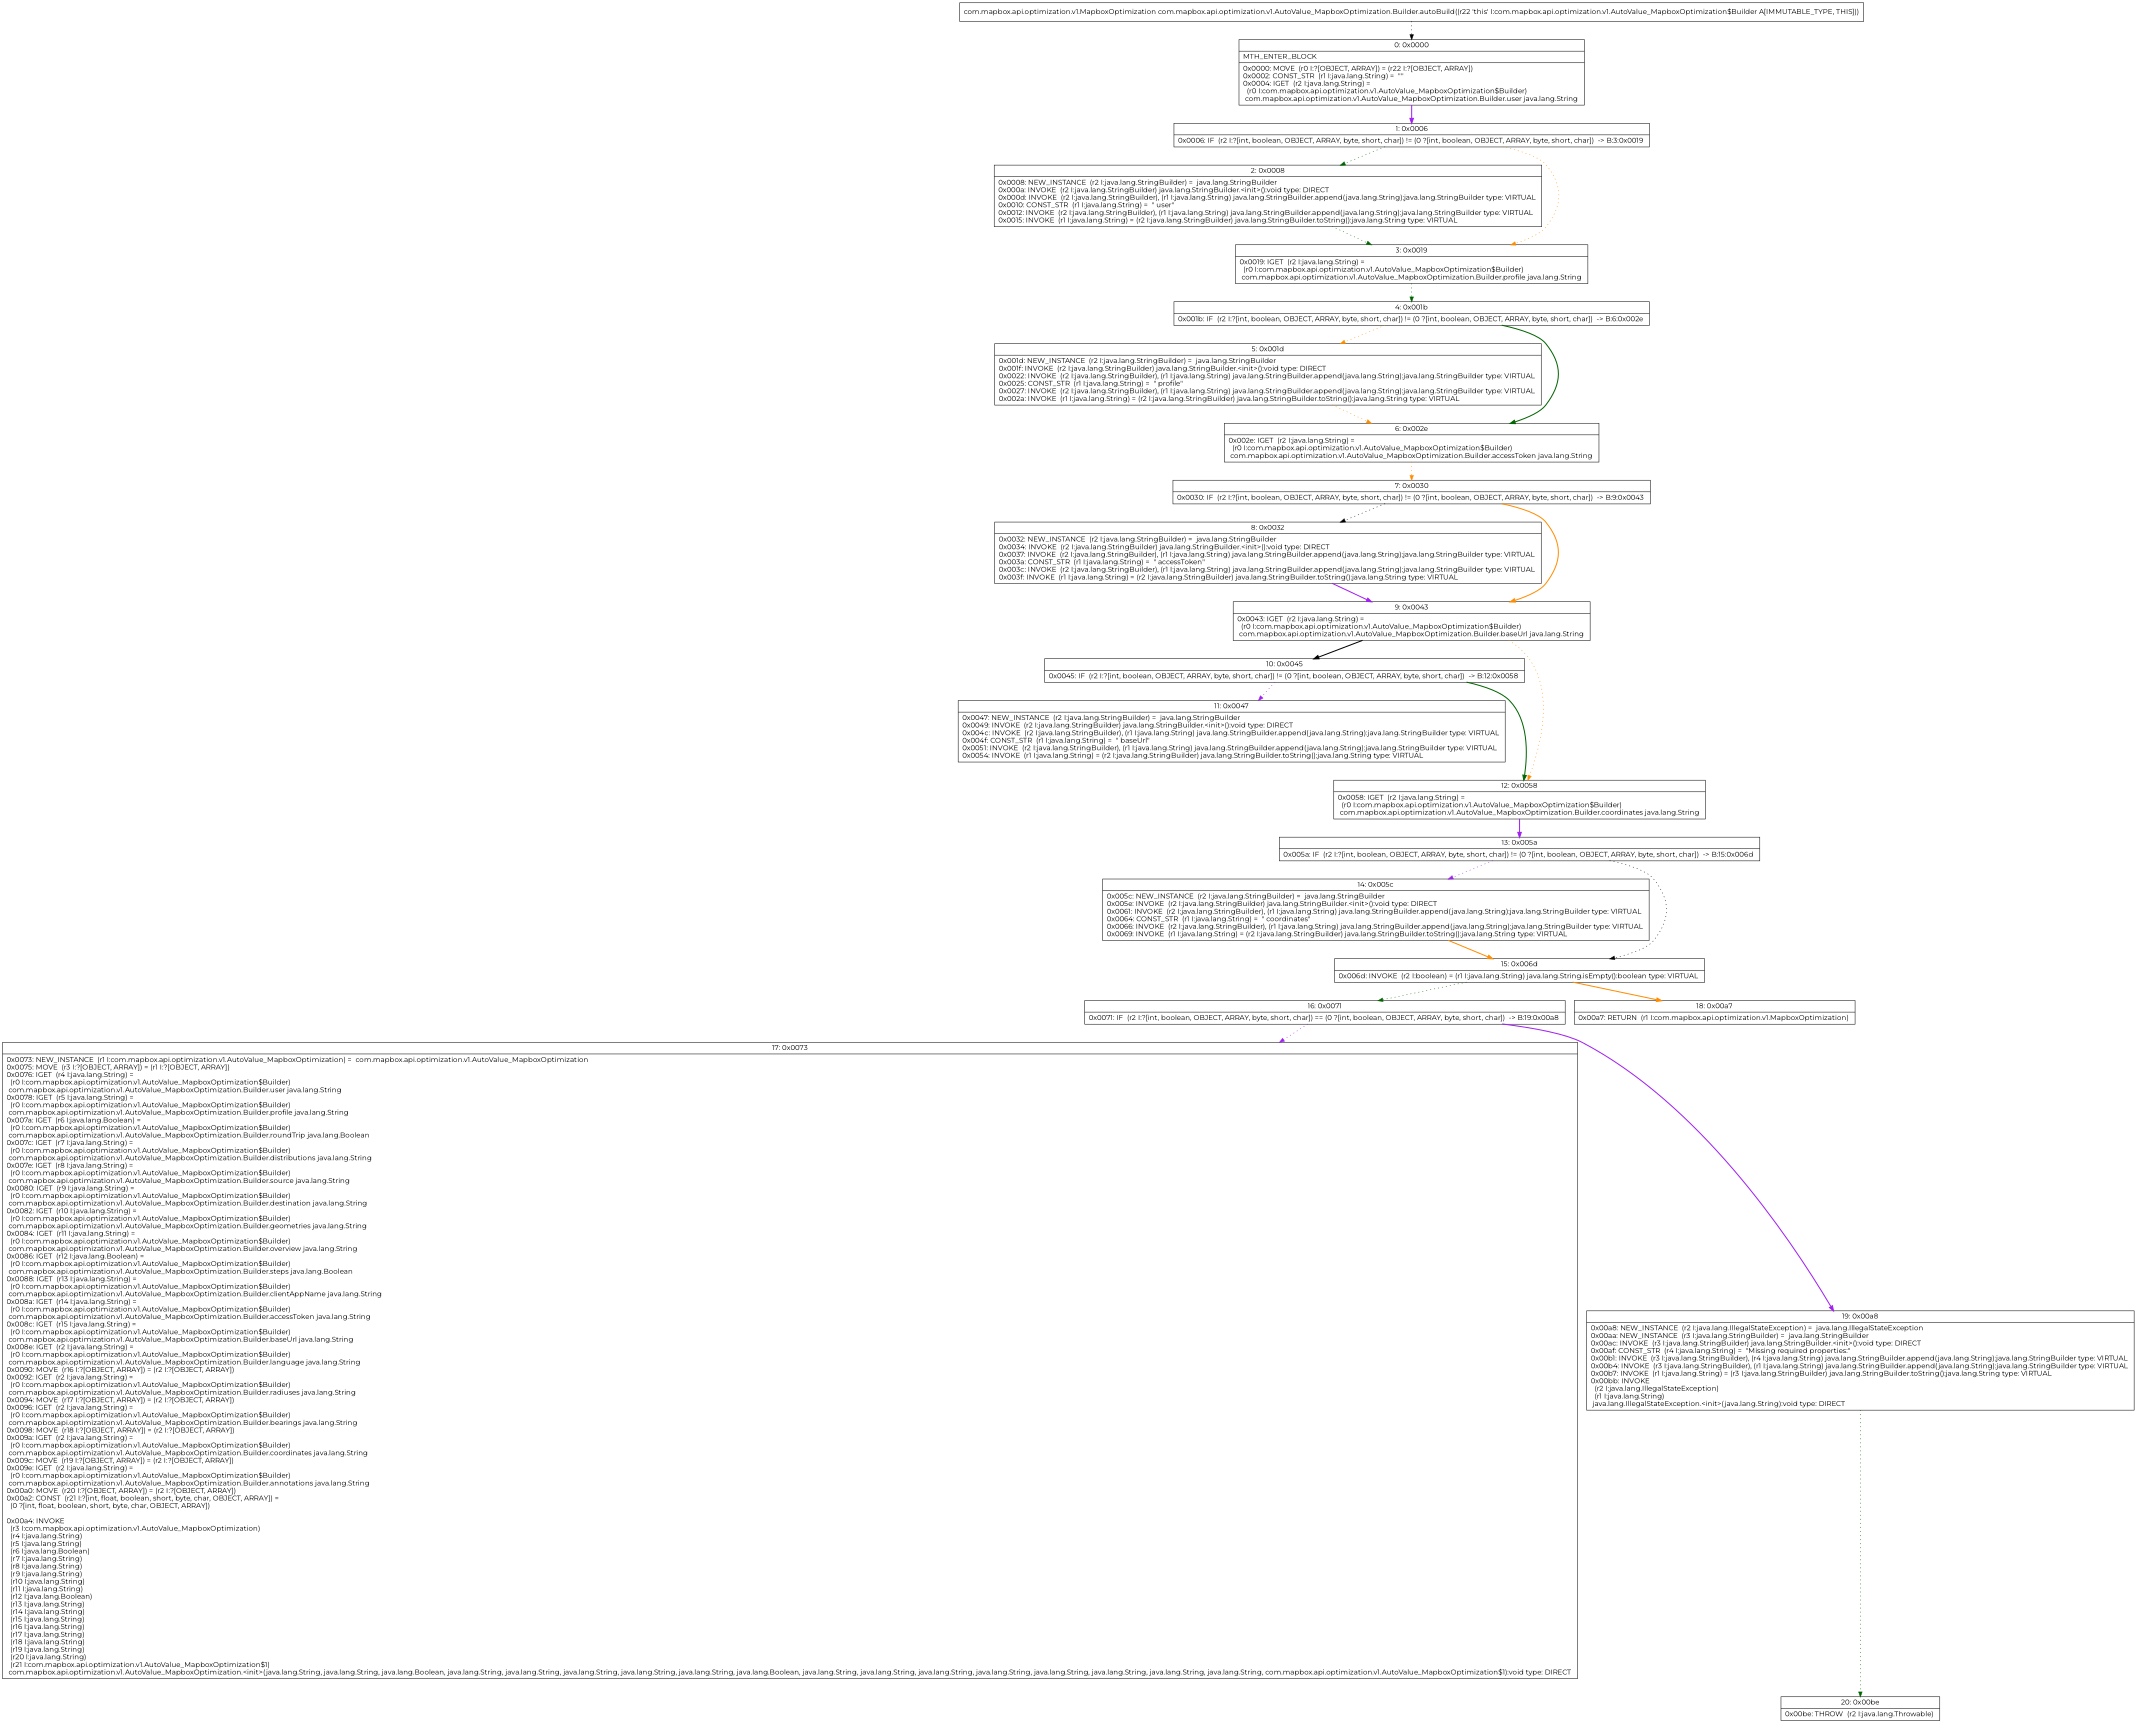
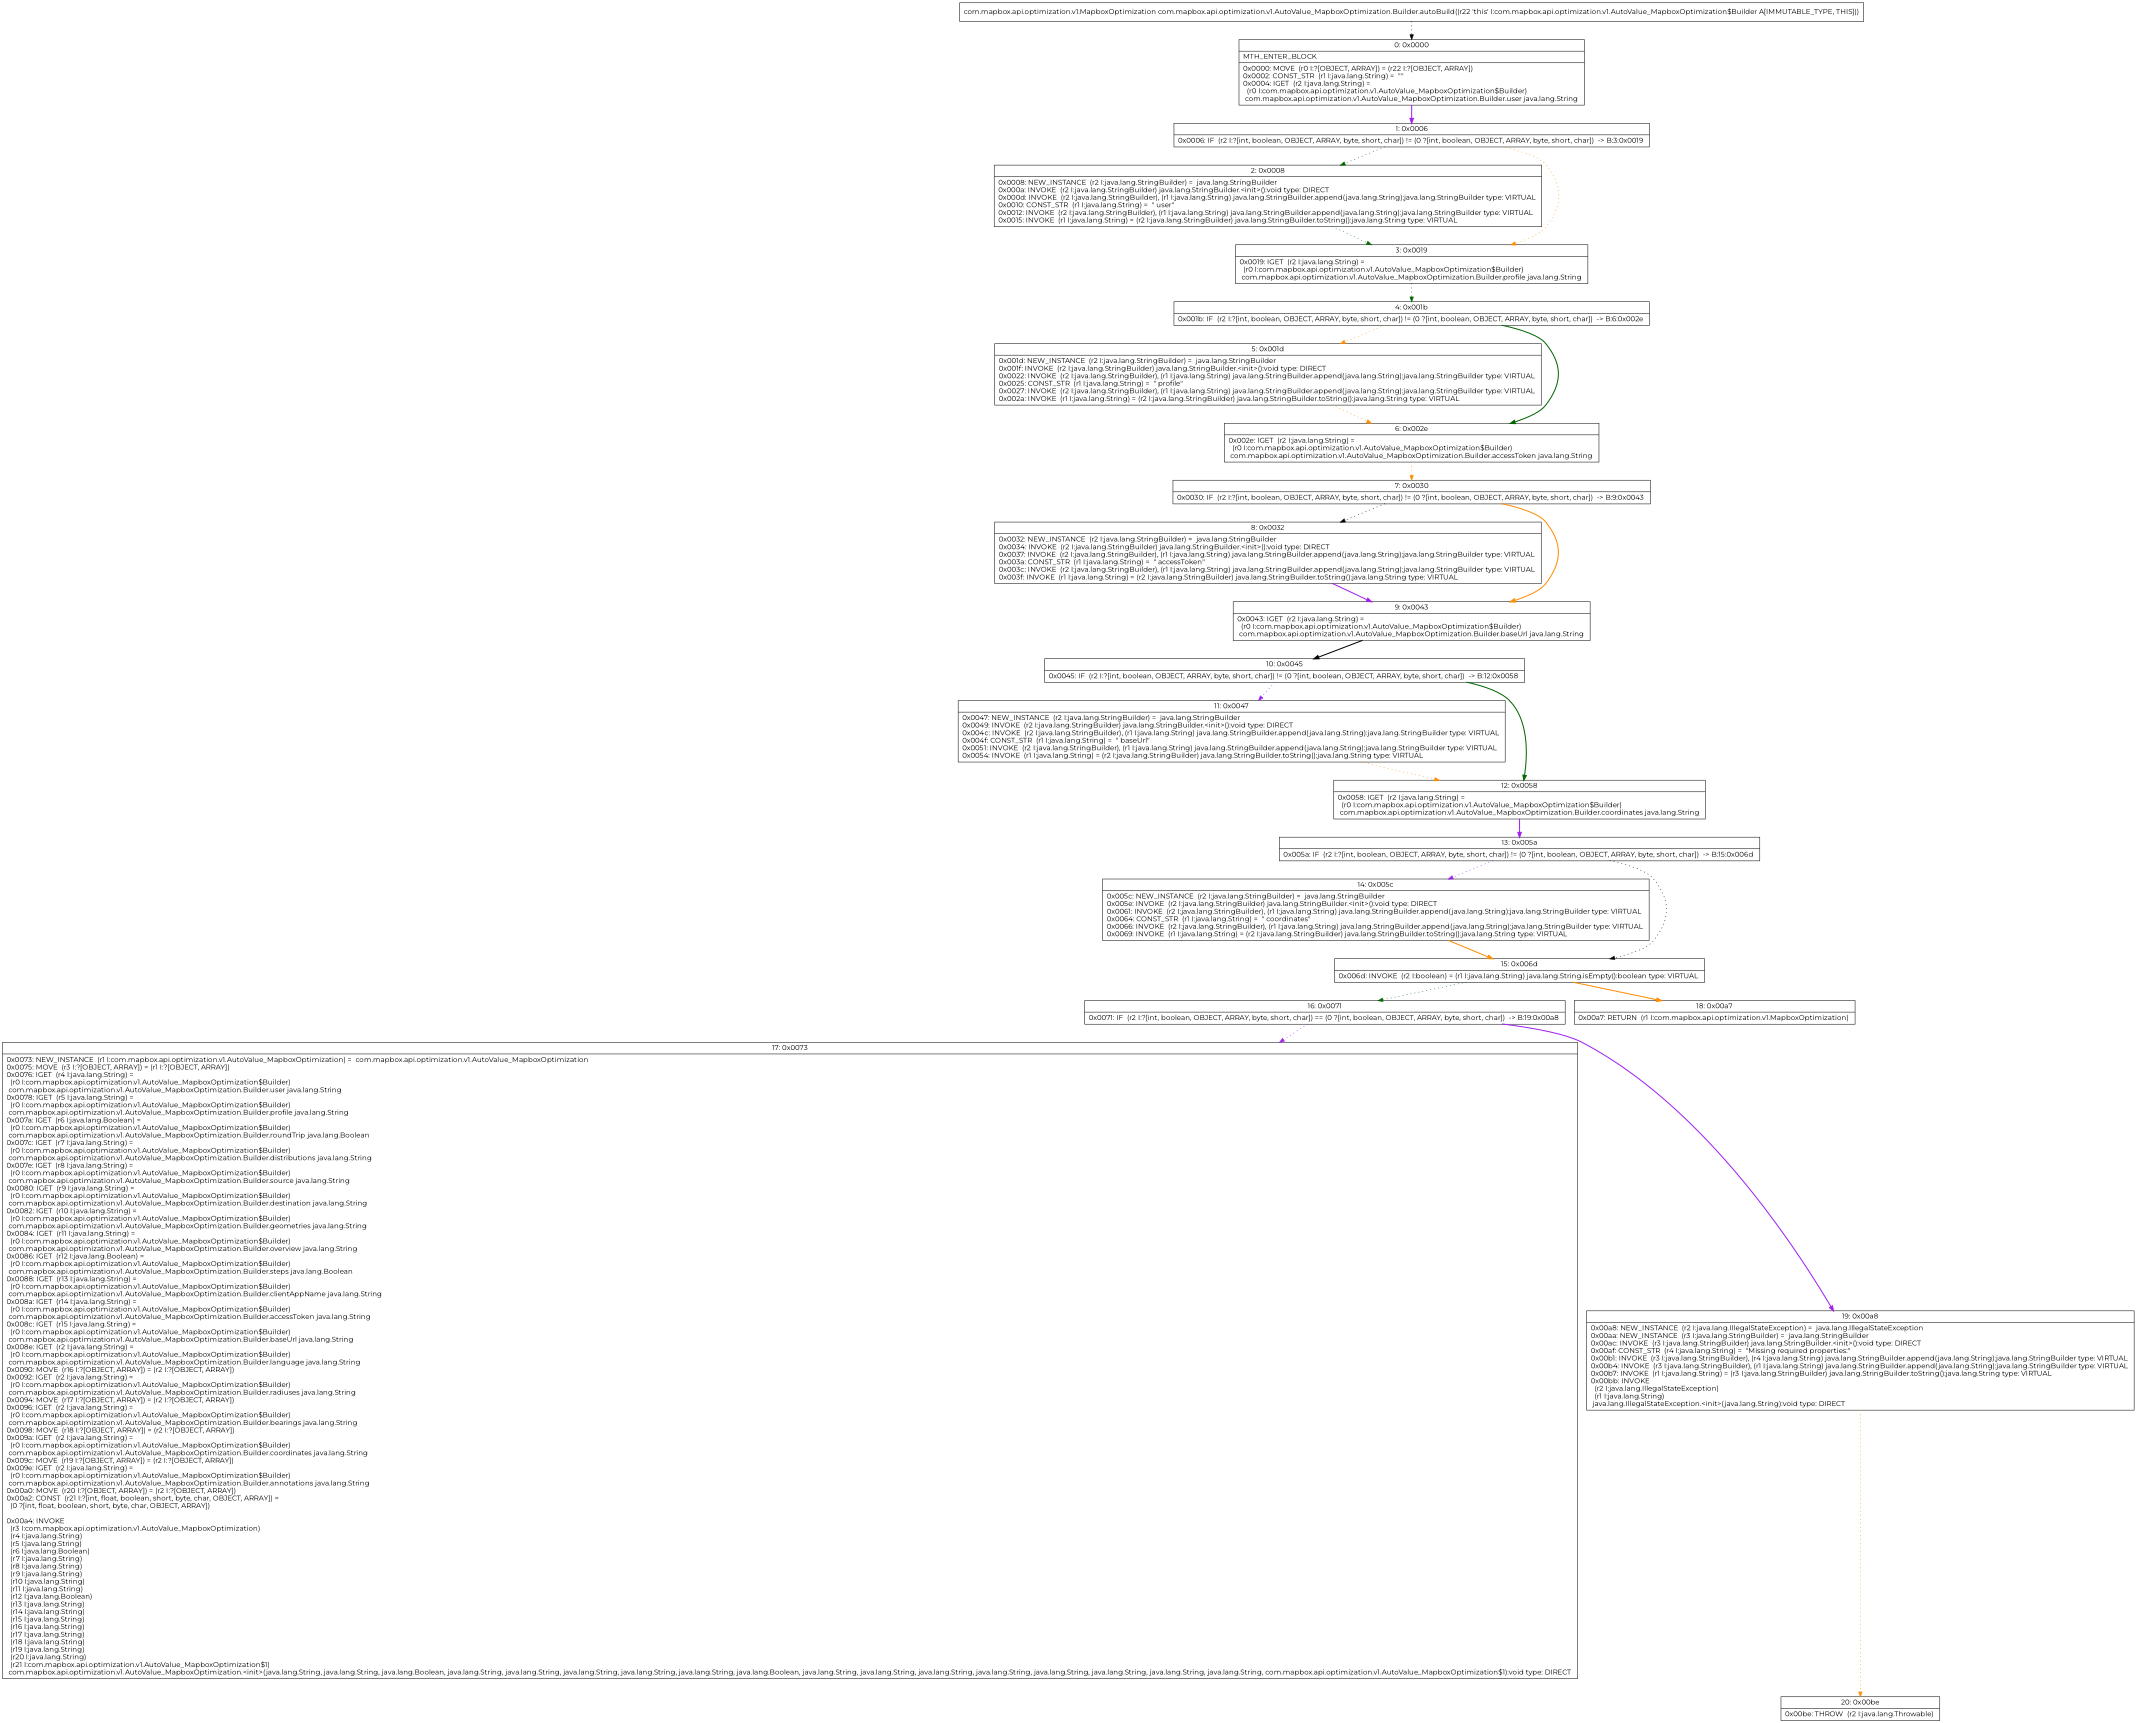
(1543, 703) -> (1397, 771)
(1860, 1551) -> (1860, 1551)
